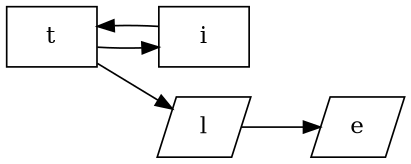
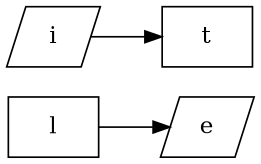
(204, 37) -> (53, 37)
(120, 48) -> none
(128, 82) -> none
(204, 127) -> (53, 127)
